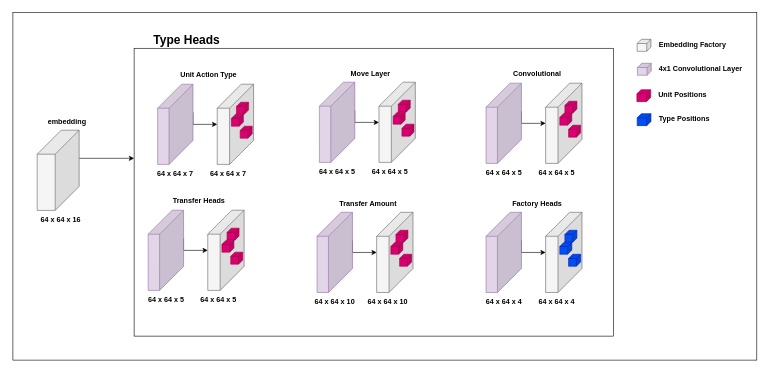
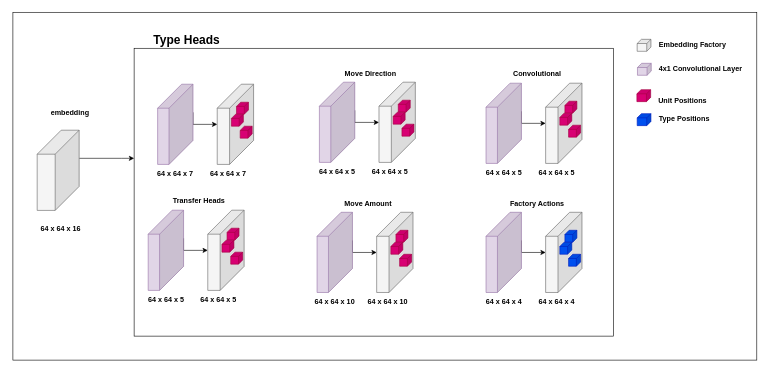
(371, 74) -> (371, 74)
(209, 75) -> none
(701, 95) -> (701, 101)
(67, 121) -> (70, 112)
(368, 204) -> (368, 204)
(537, 204) -> (537, 204)
(61, 220) -> (61, 229)
